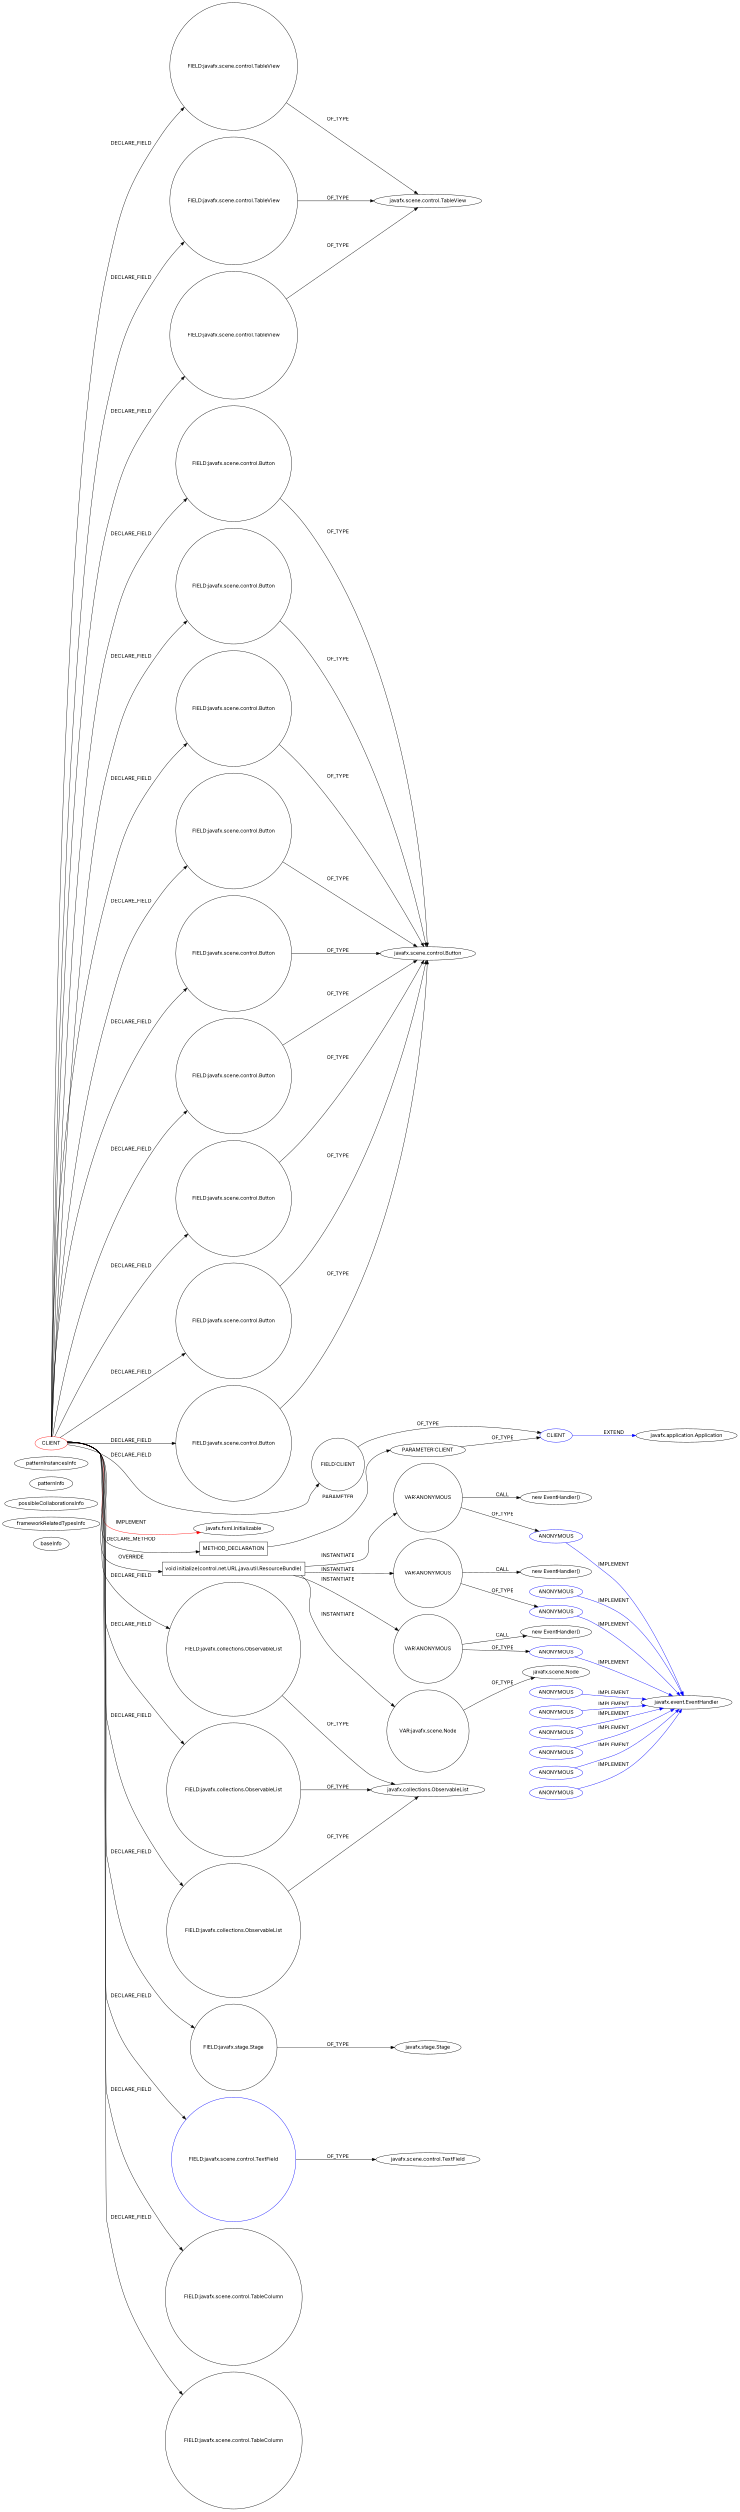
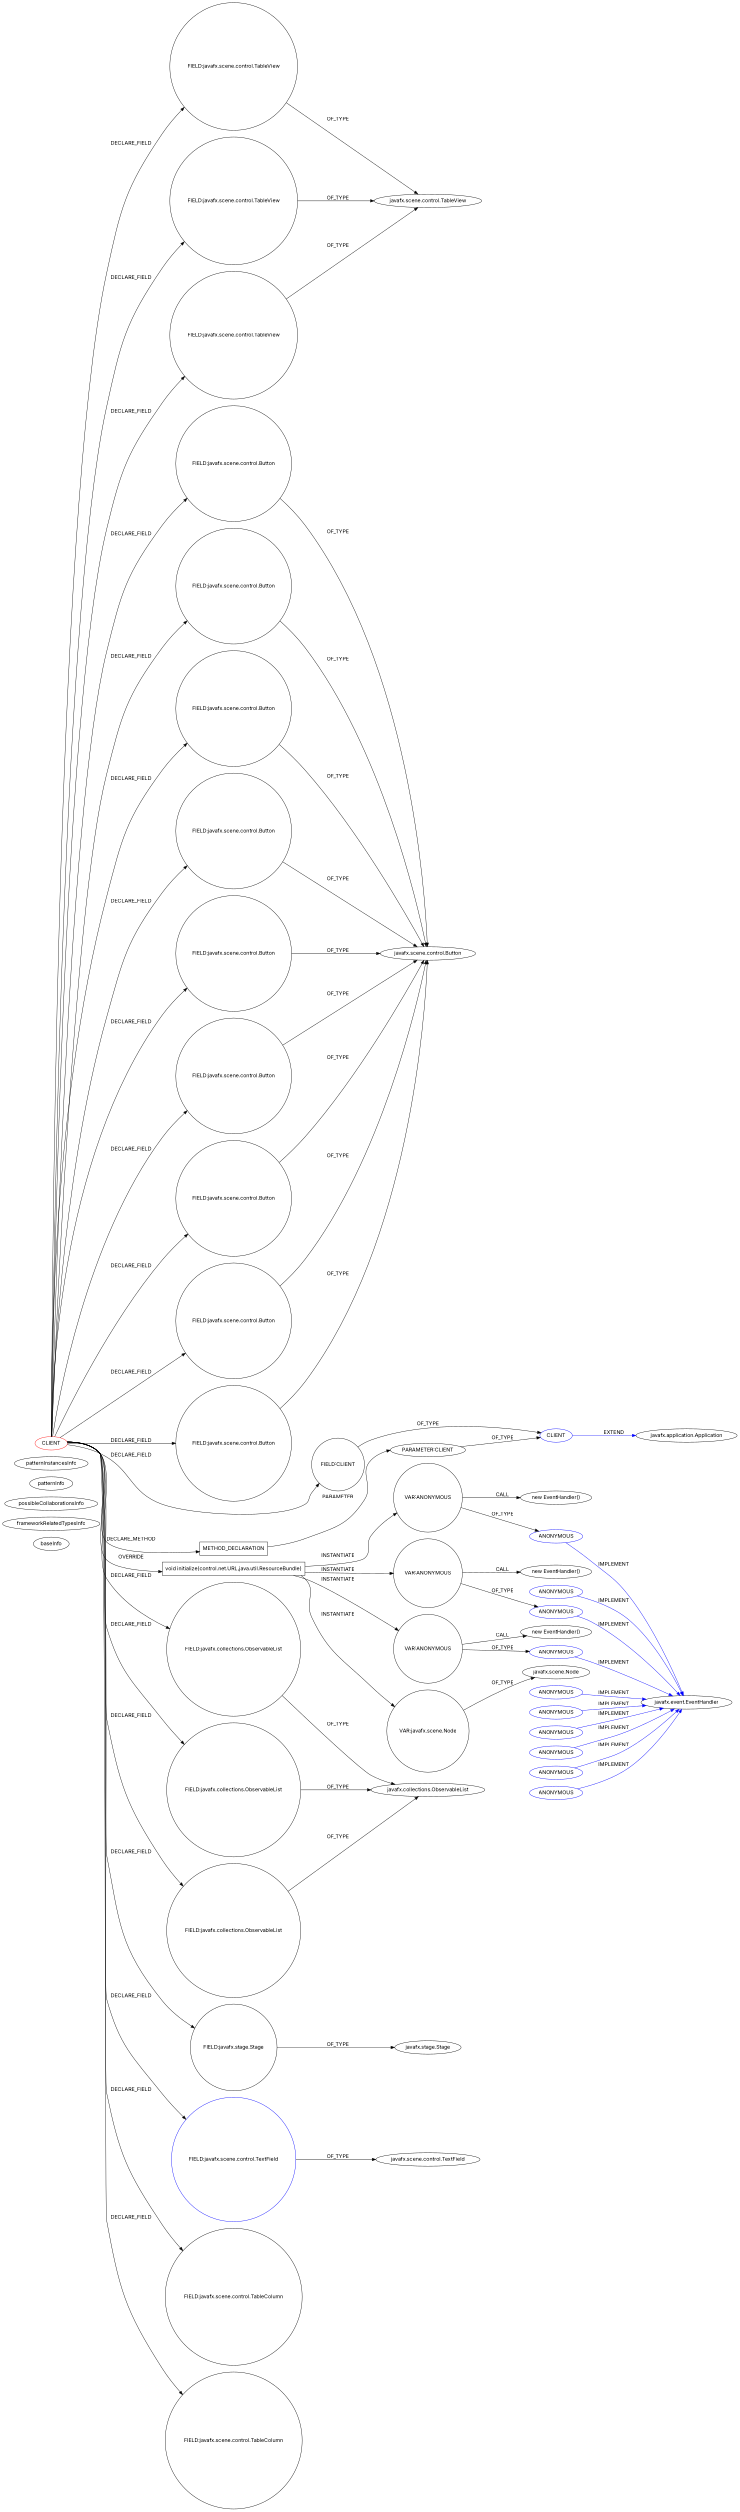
(234, 1529) -> none
